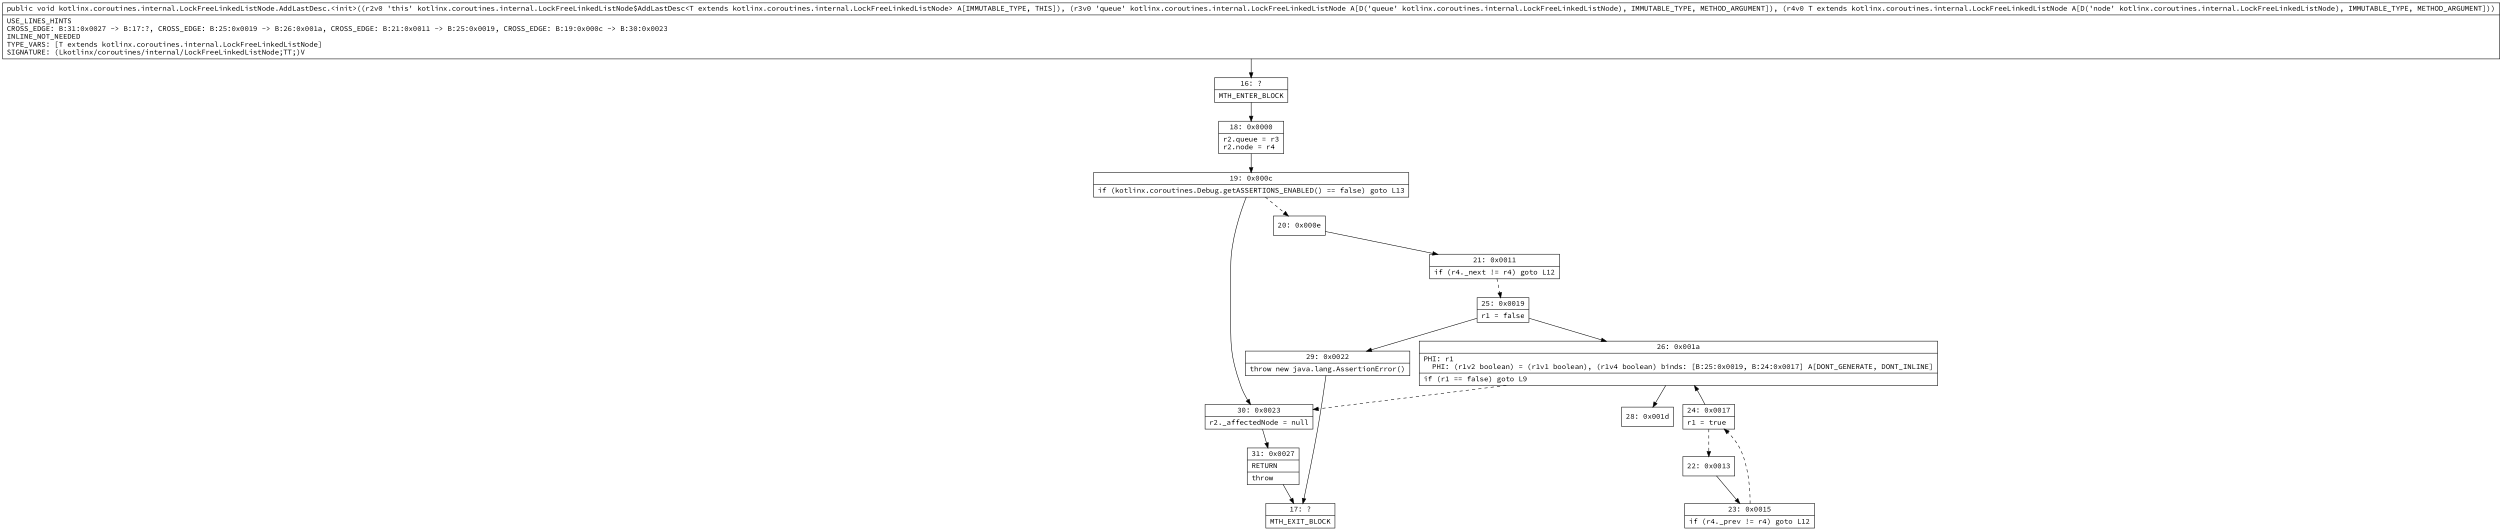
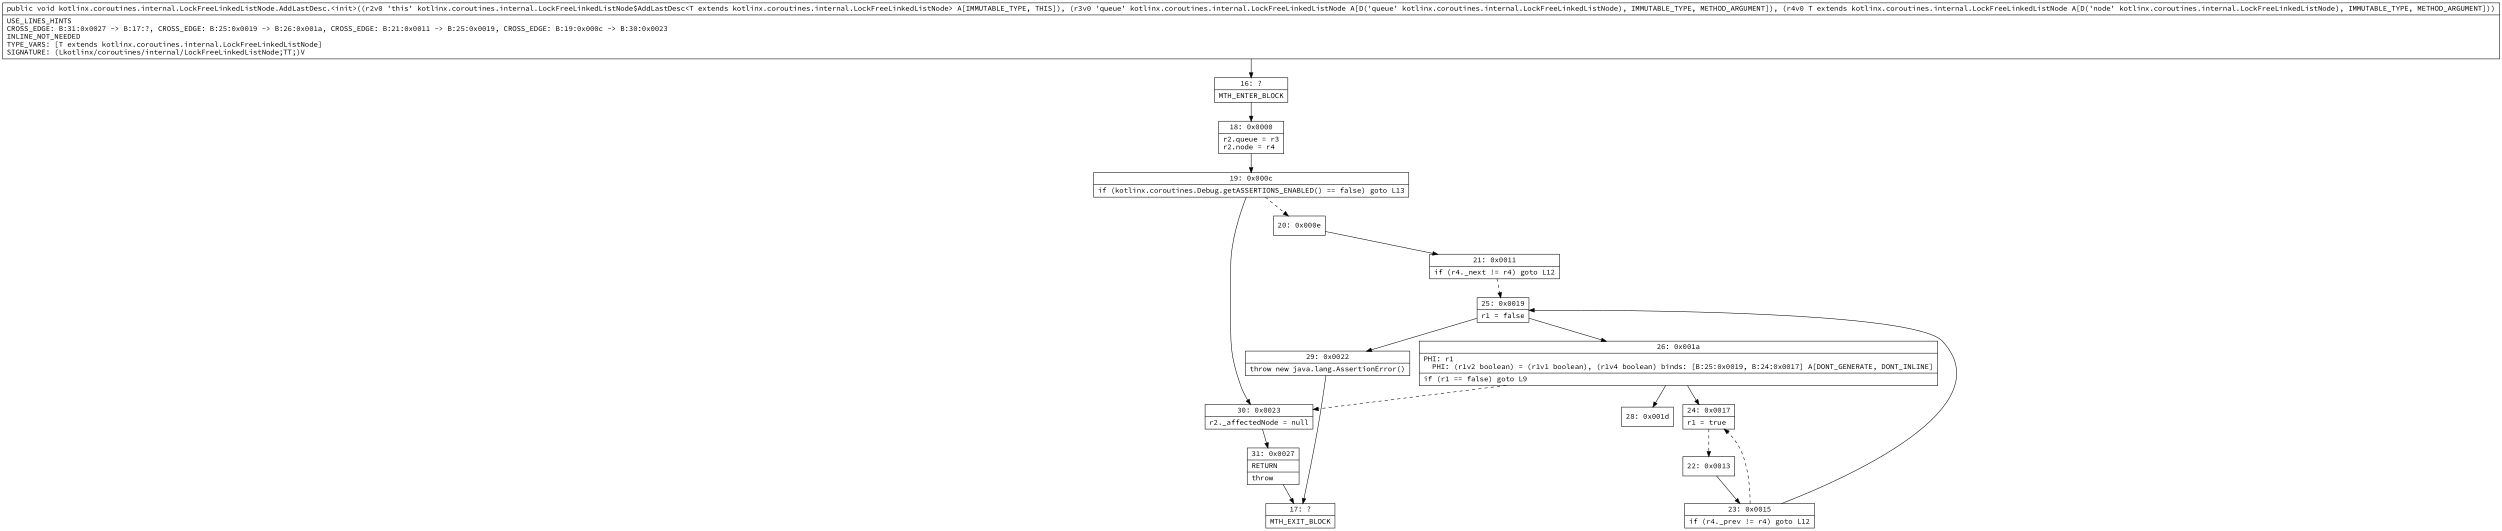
none -> (1871, 323)
(1701, 397) -> (1692, 393)
